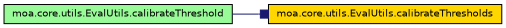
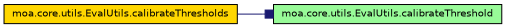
(245, 14) -> (250, 14)
